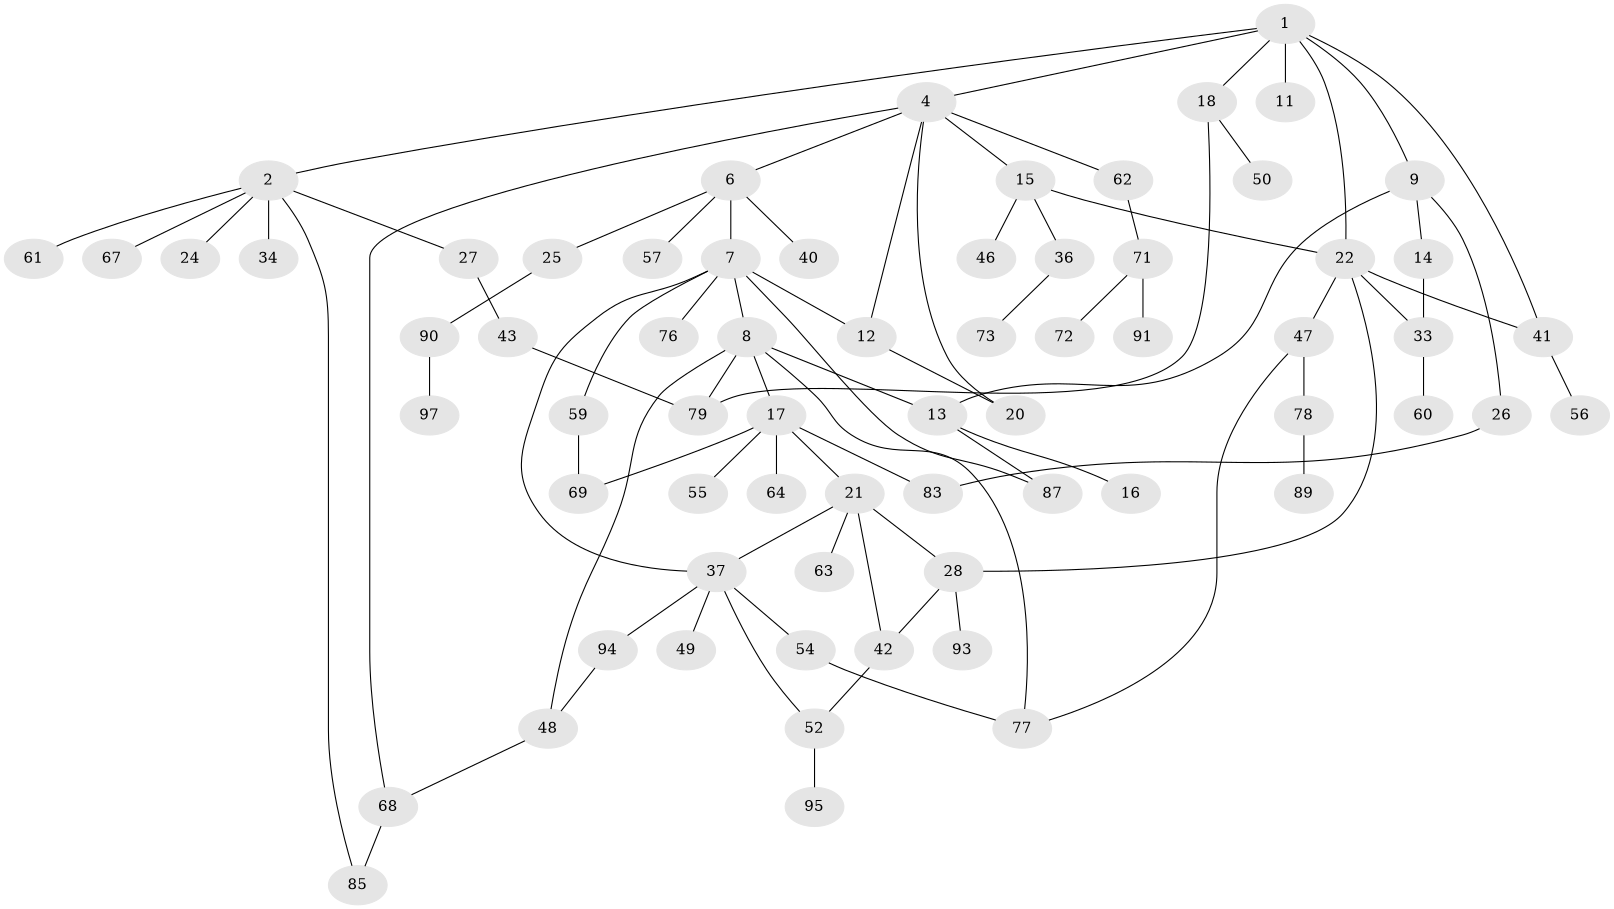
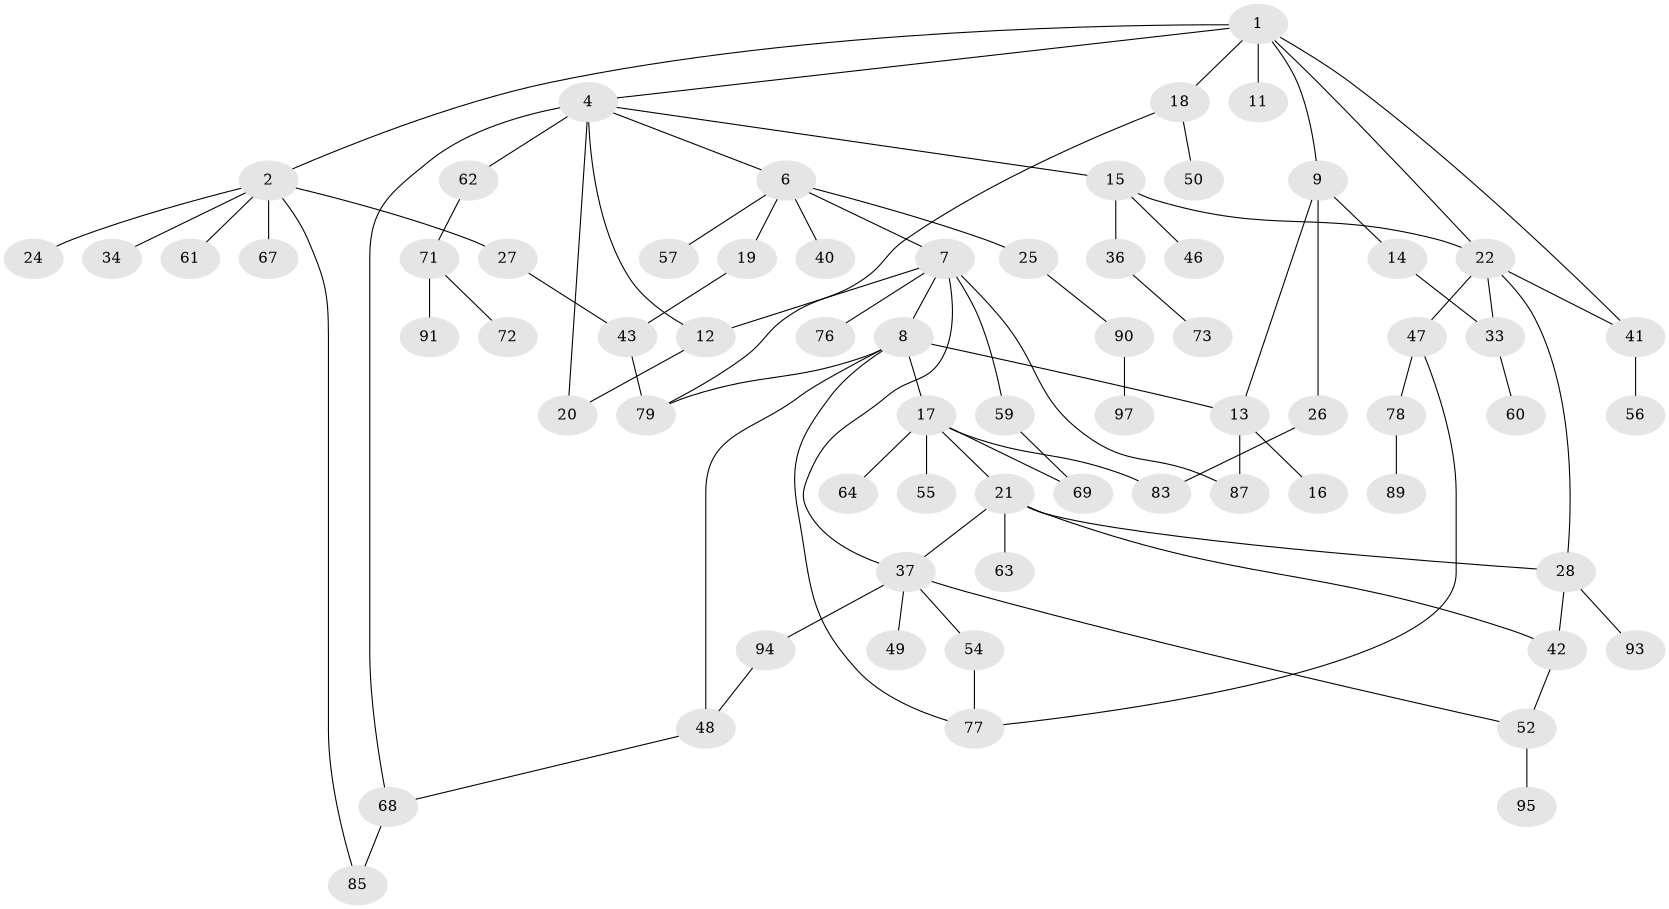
none -> (747, 259)
